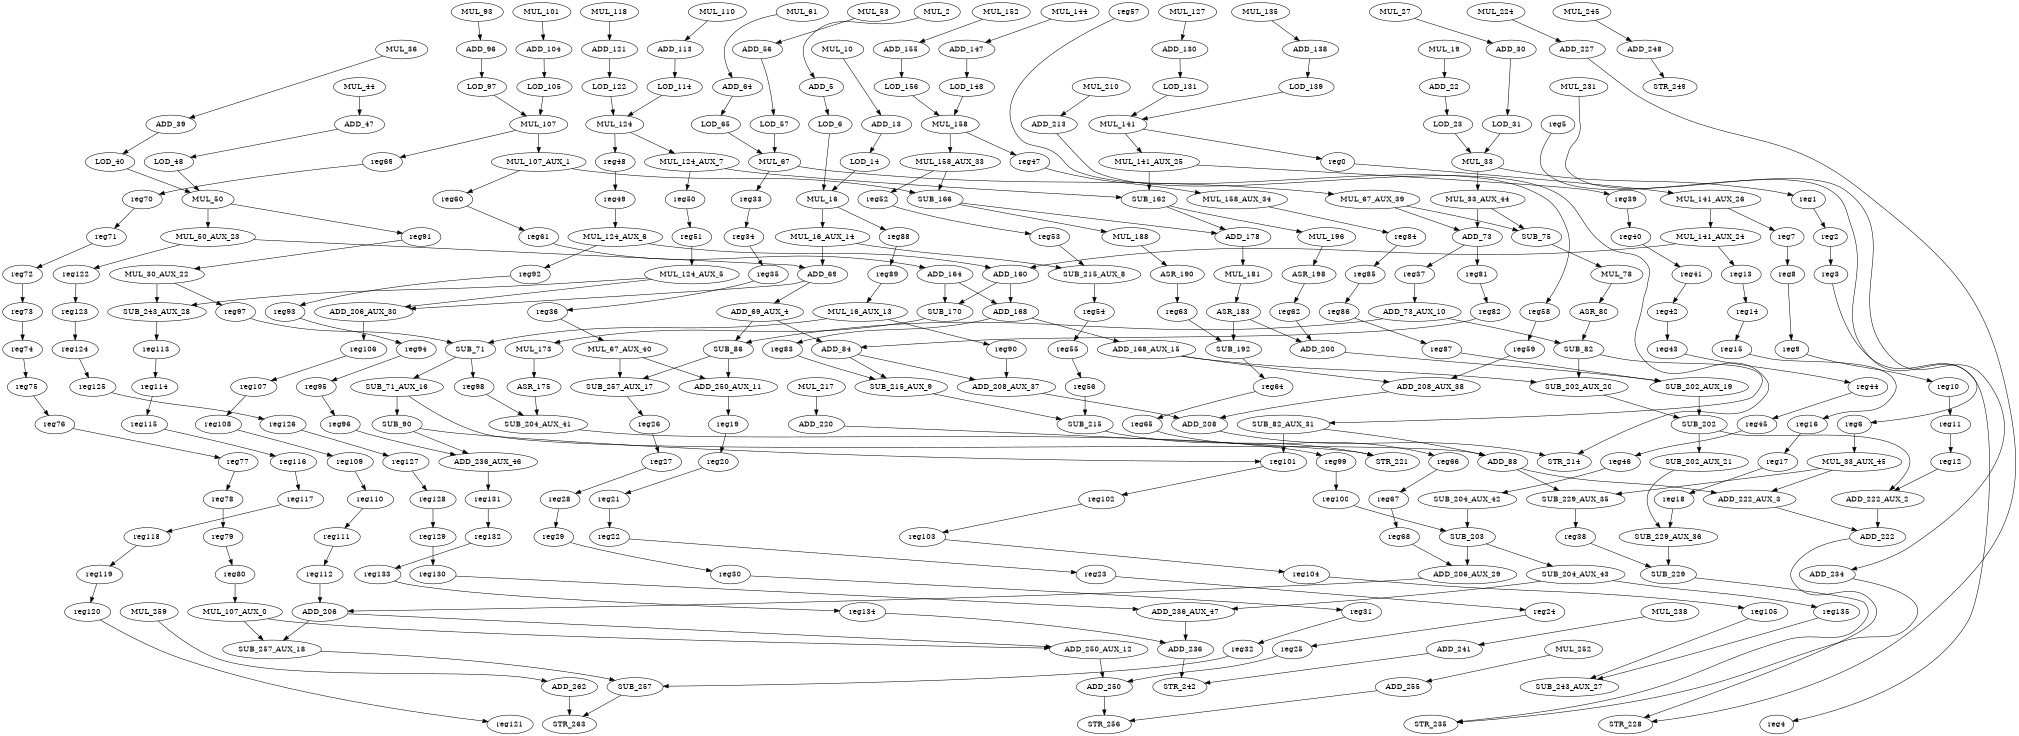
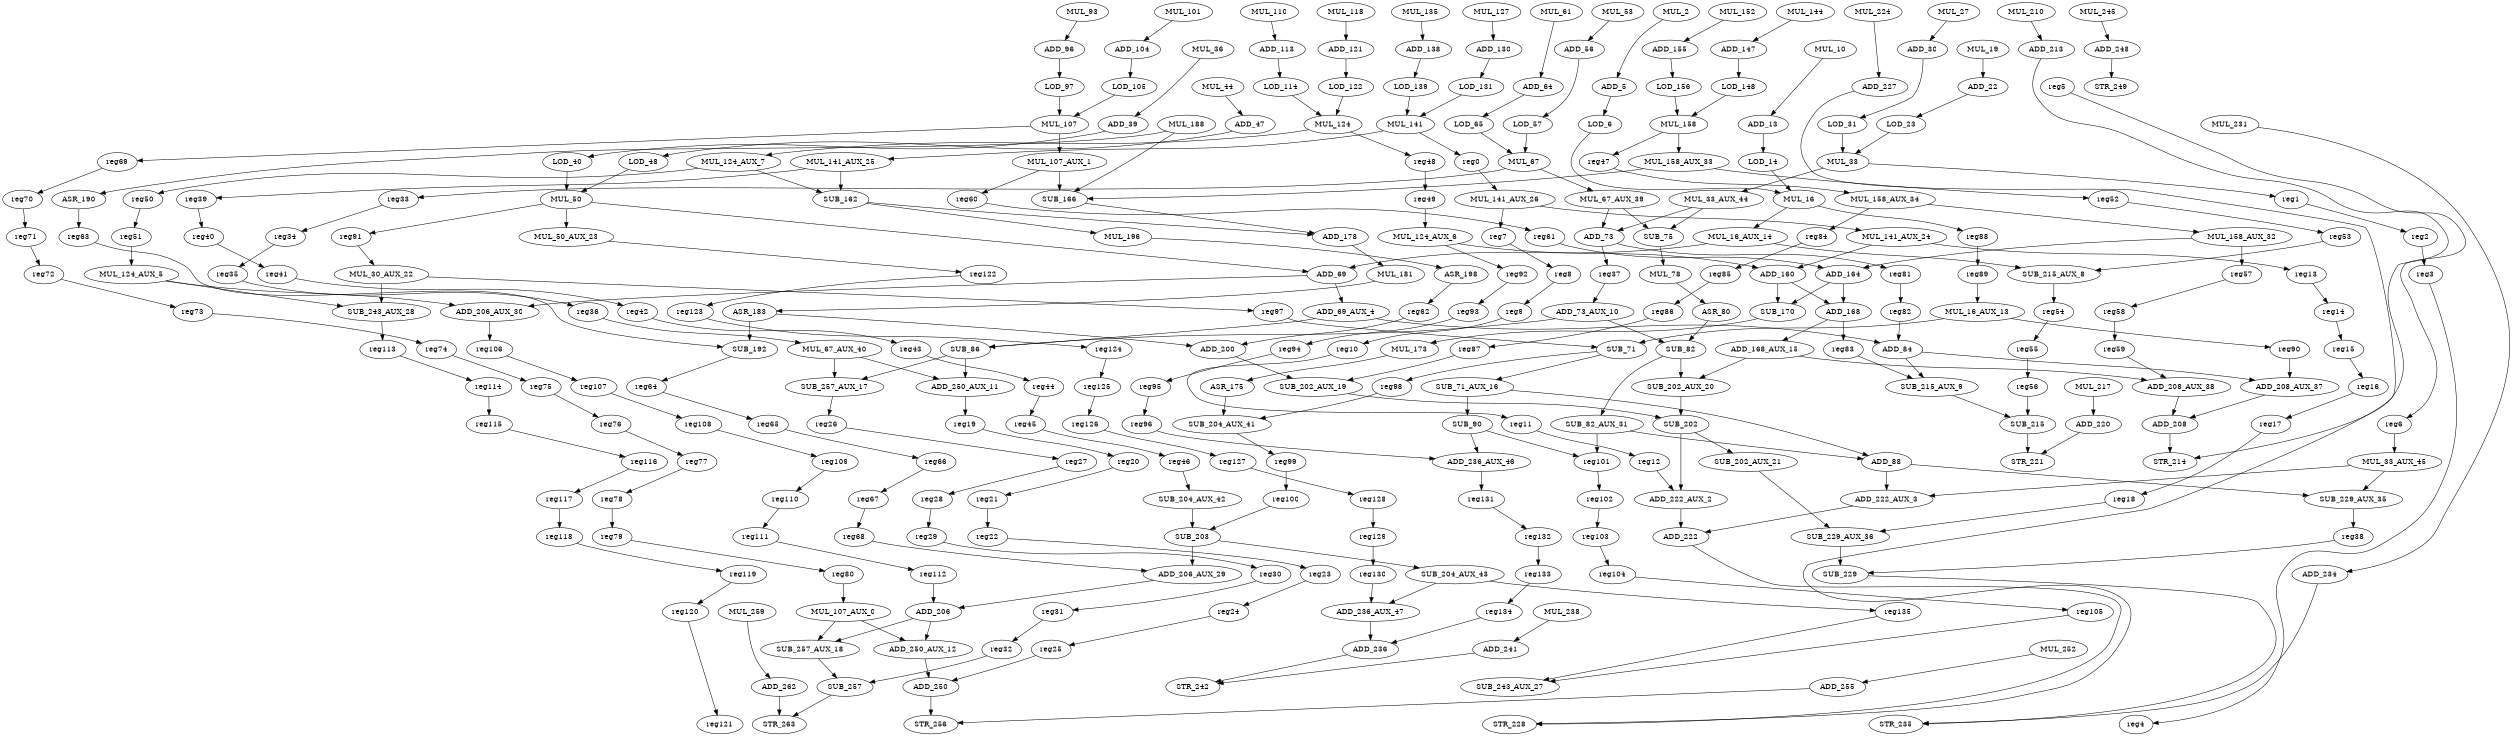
(1030, 218) -> (1127, 162)
none -> (2242, 237)
(527, 252) -> (947, 237)
